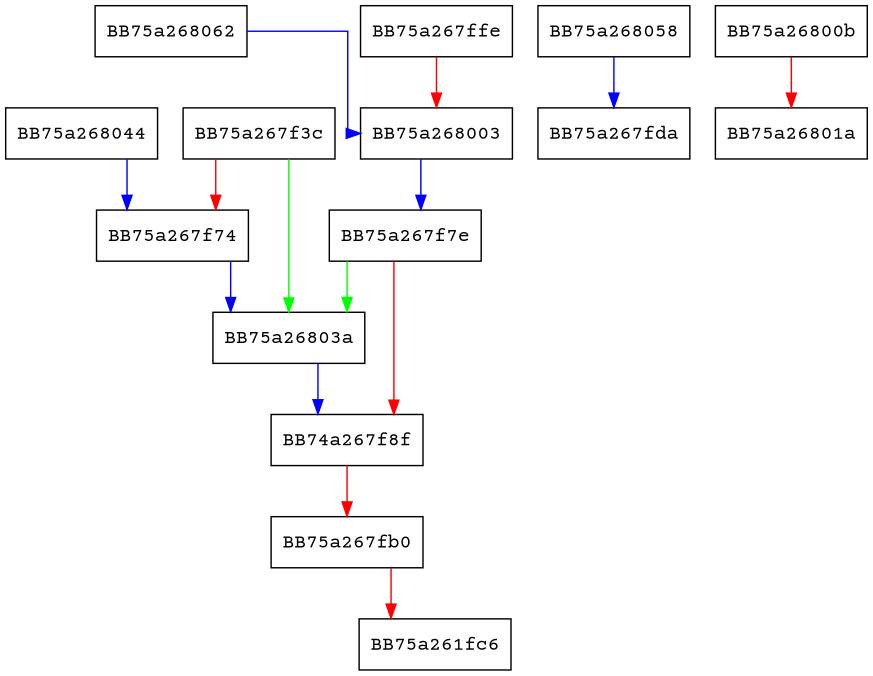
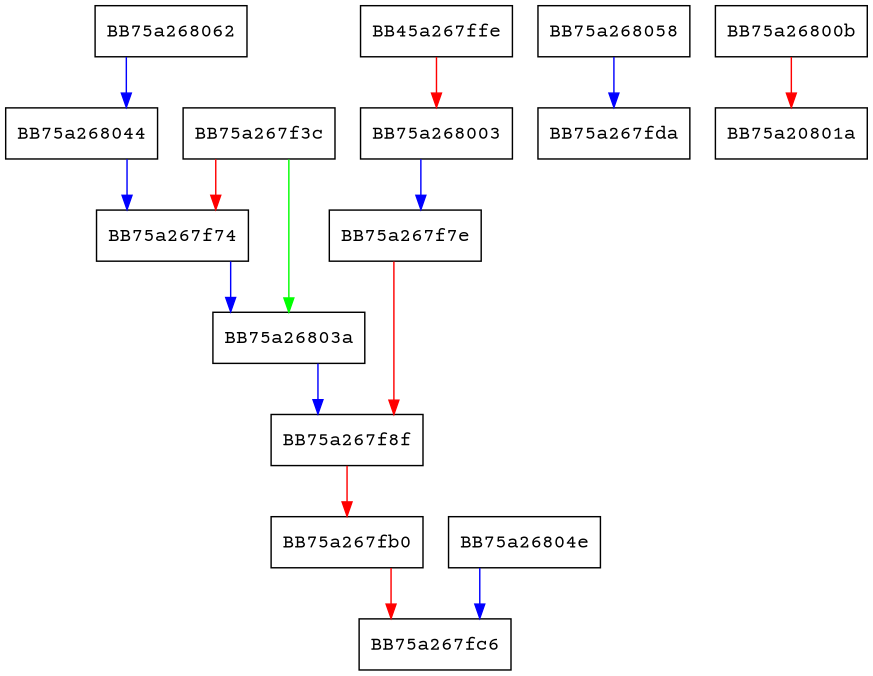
(436, 31) -> (436, 31)
(348, 33) -> (126, 75)
(791, 133) -> (791, 133)
(347, 279) -> none
(347, 440) -> (347, 440)
none -> (524, 542)
(435, 644) -> (435, 644)
